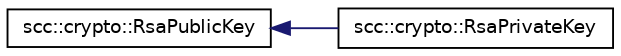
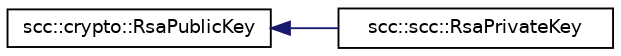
(476, 28) -> (476, 28)
